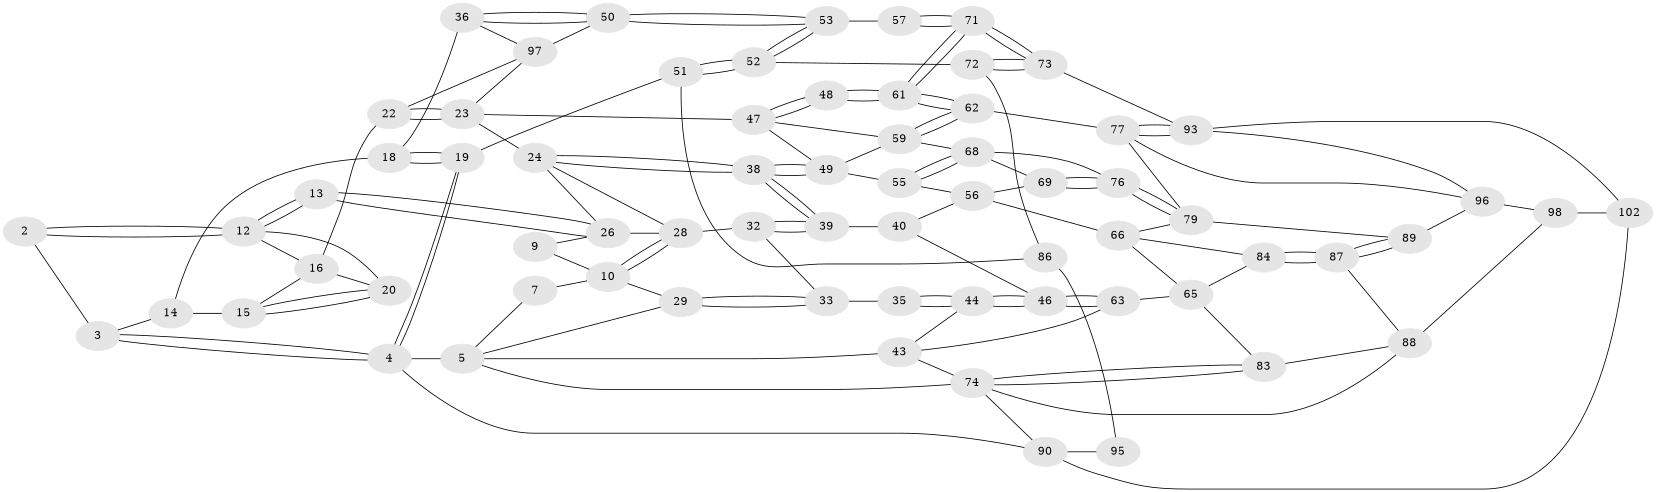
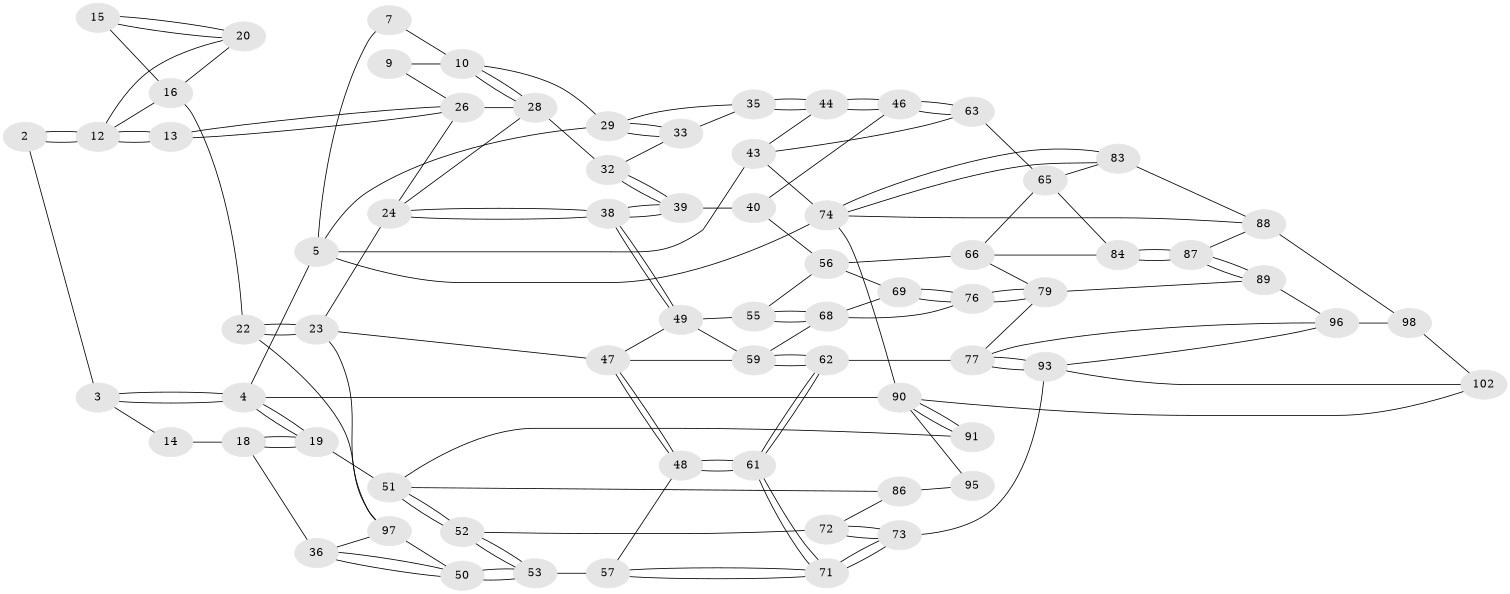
none -> (679, 109)
(207, 313) -> none
none -> (972, 437)
none -> (645, 519)
